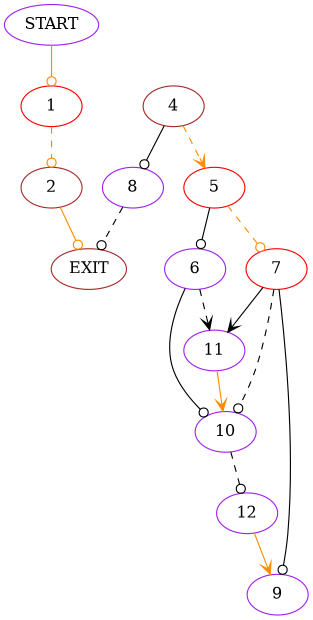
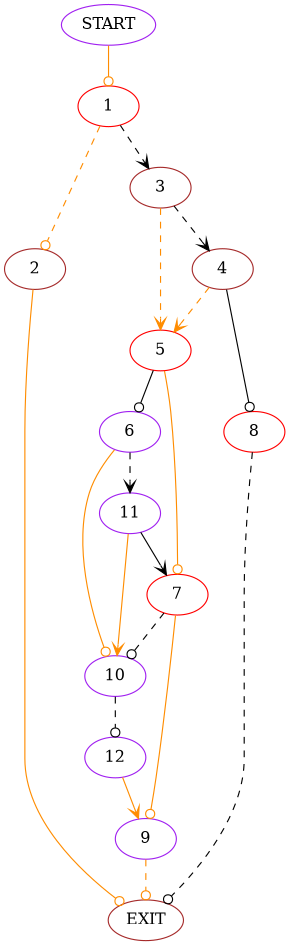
(133, 188) -> (254, 432)
none -> (161, 188)
(243, 225) -> (175, 467)
(249, 305) -> (151, 549)
(170, 352) -> (83, 546)
(290, 427) -> (165, 713)
none -> (146, 875)
